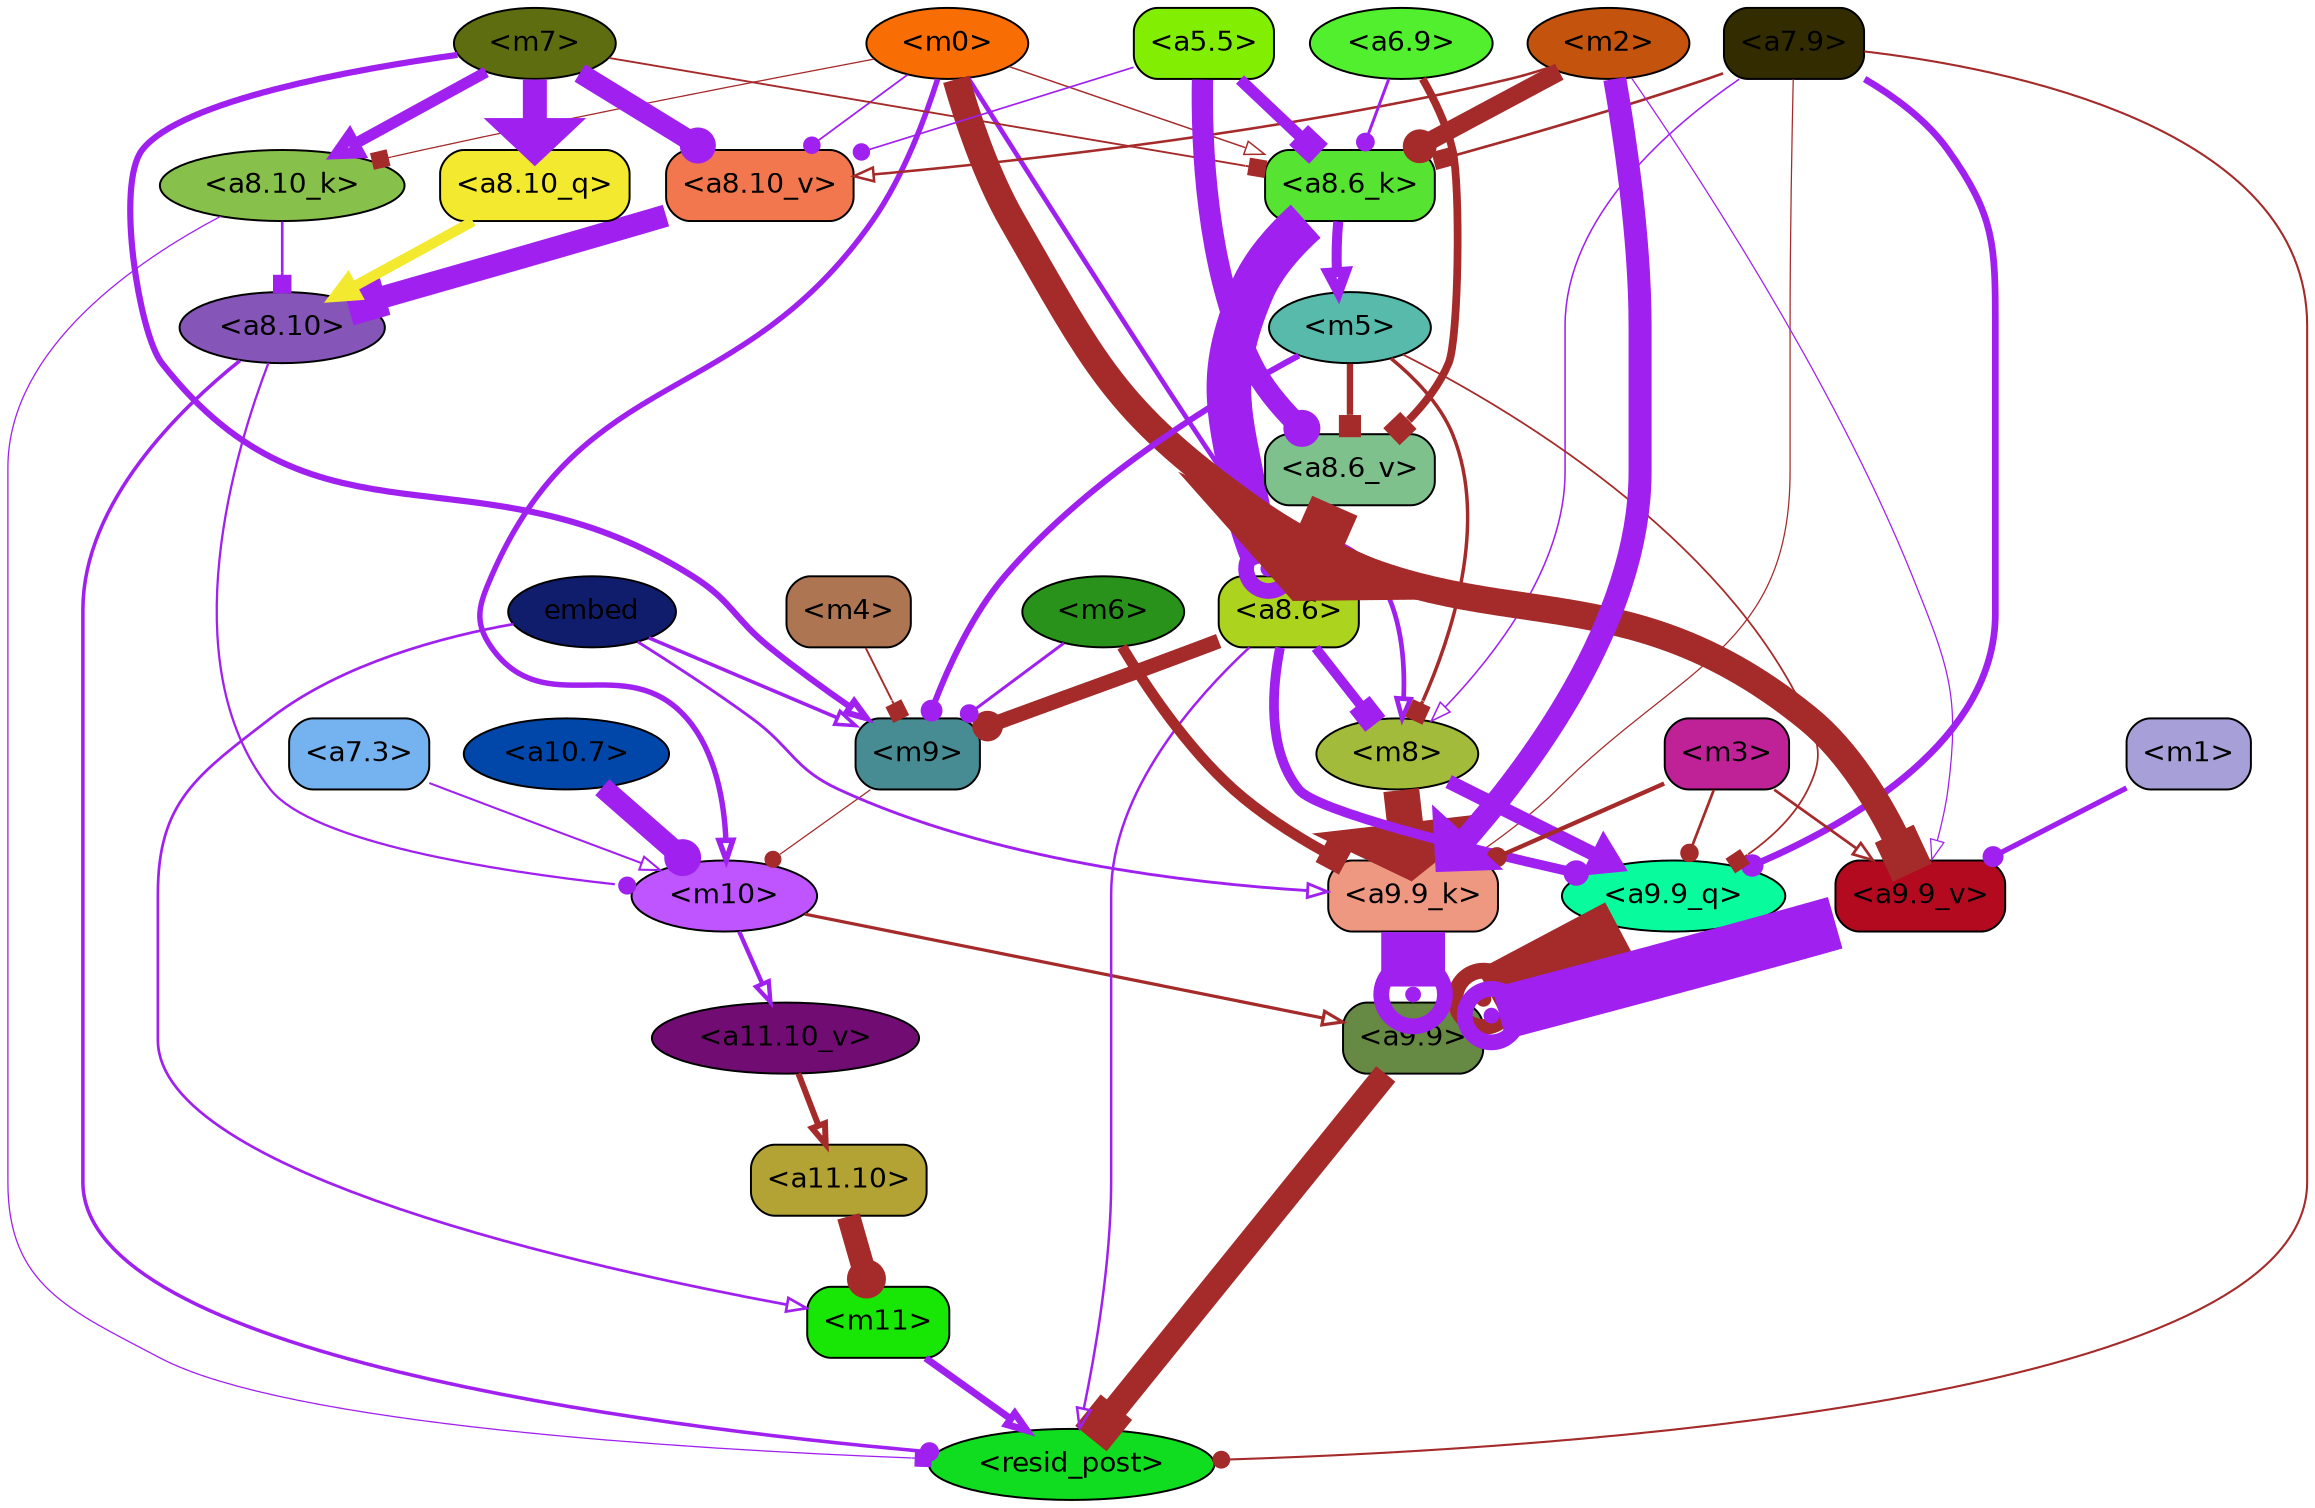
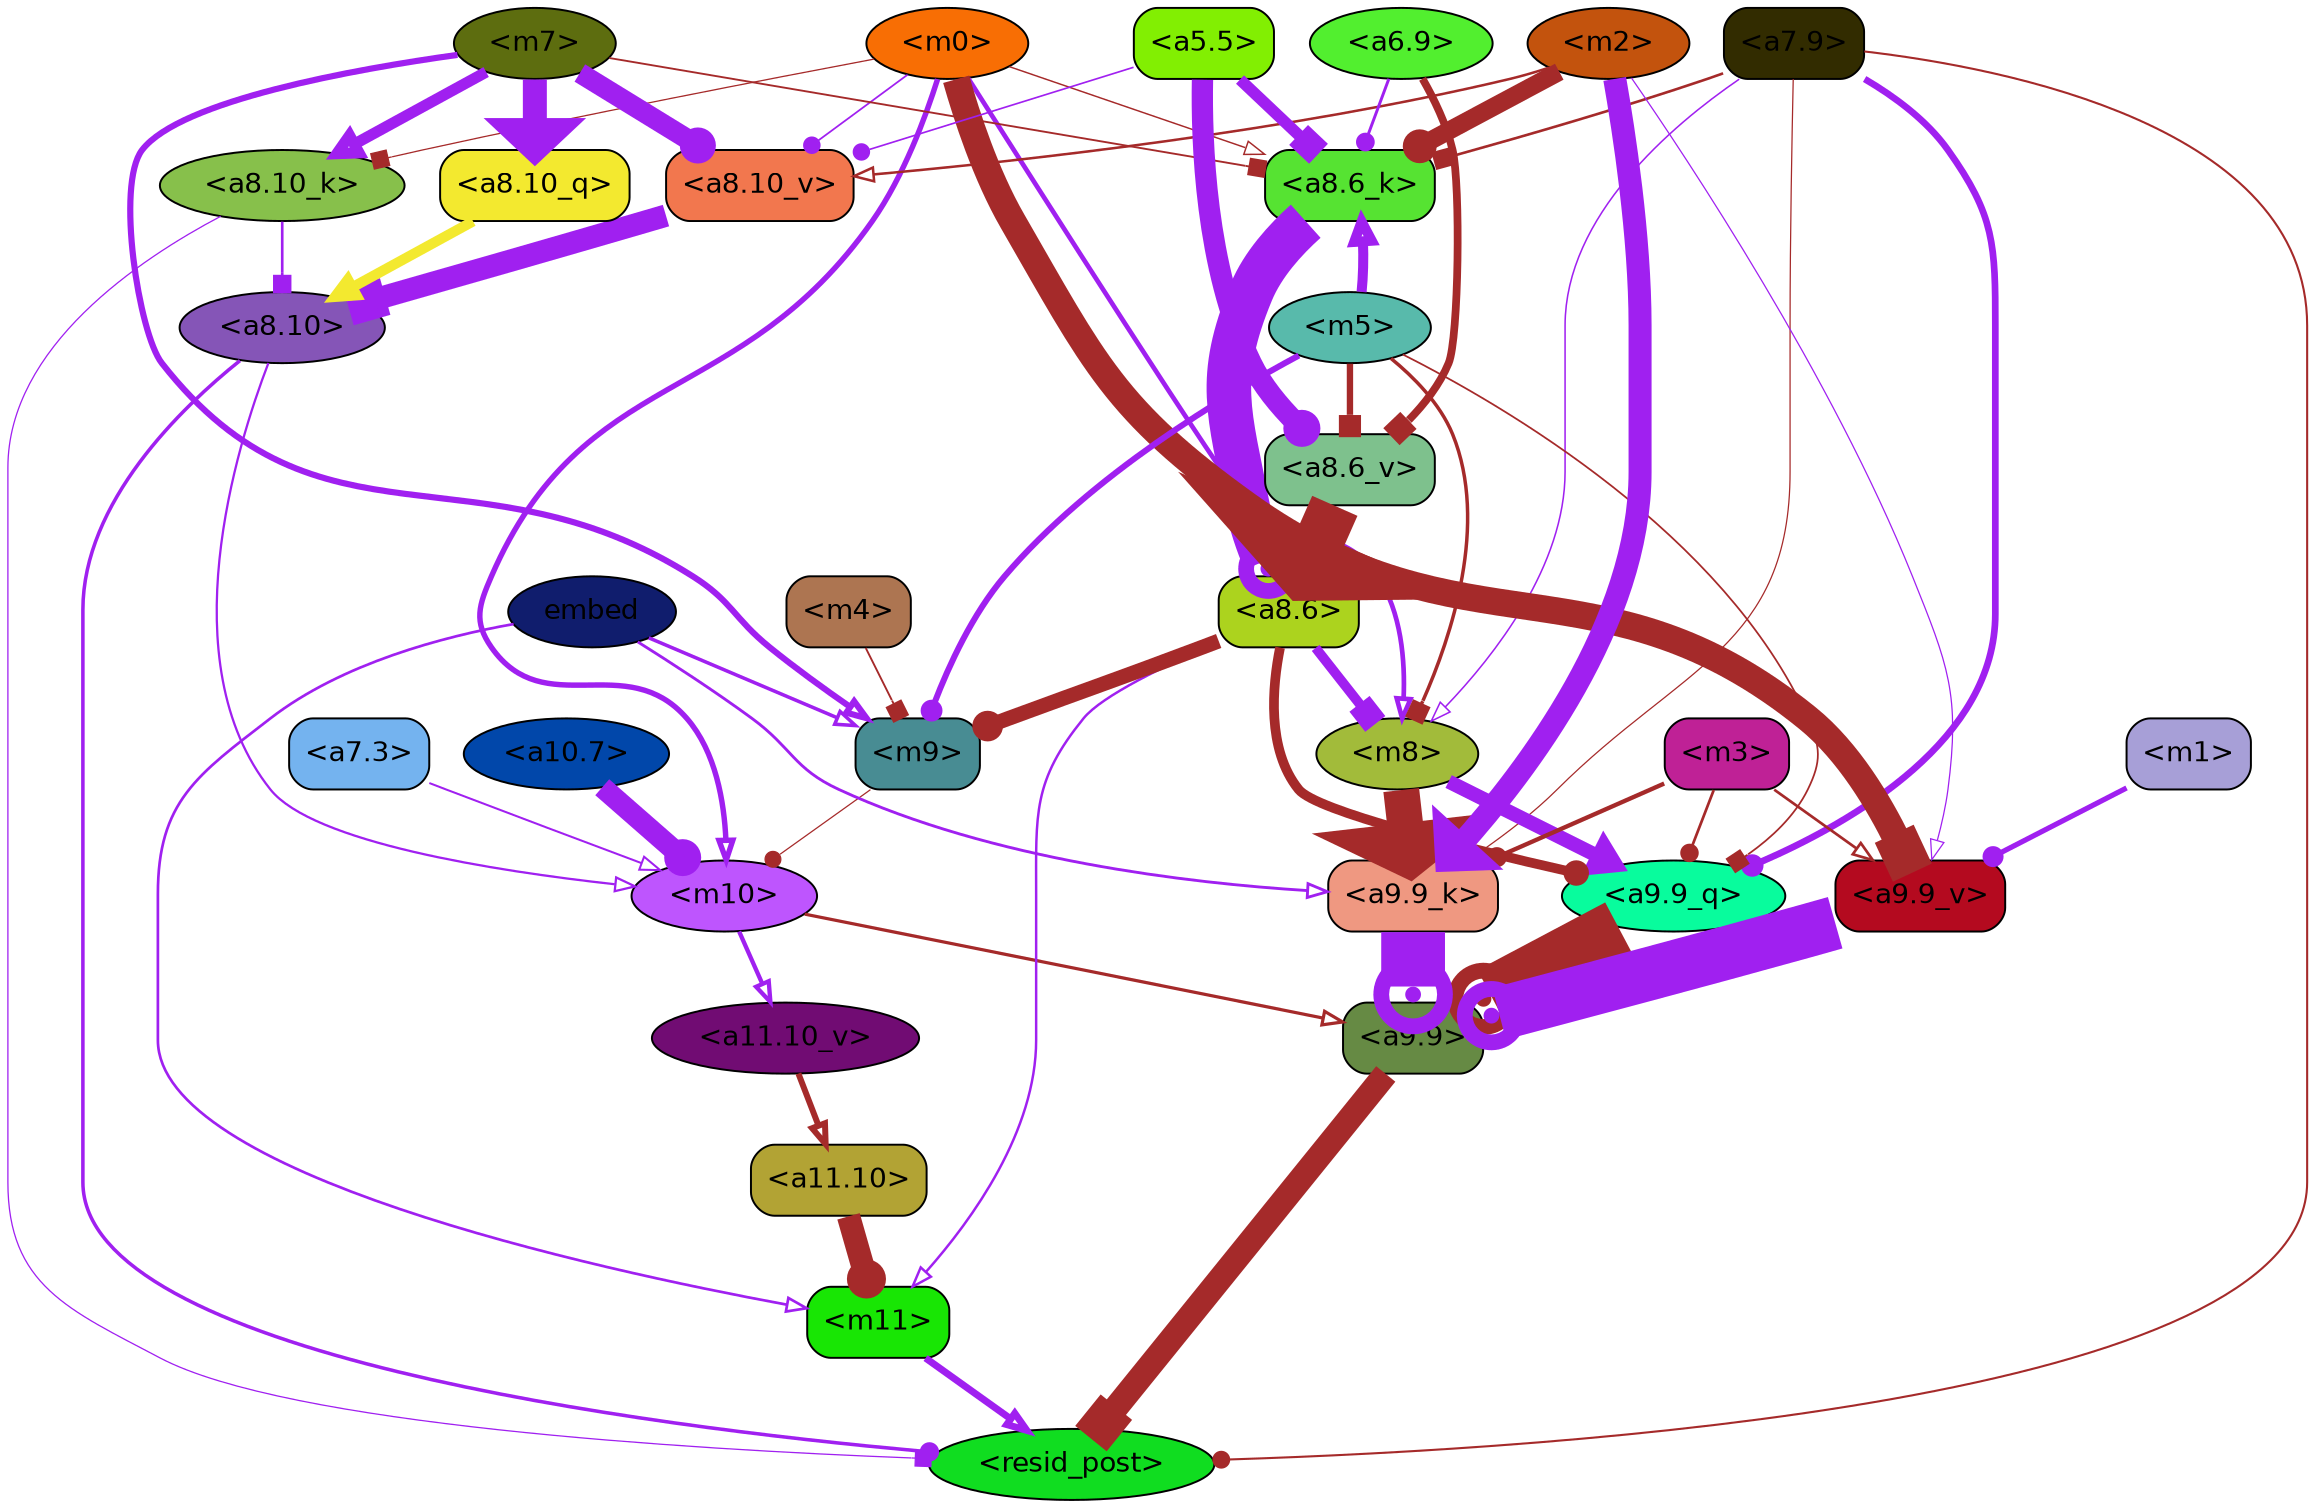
(1337, 247) -> (1363, 267)
(1103, 612) -> none
(249, 754) -> (249, 754)
(1360, 817) -> (1360, 817)
(1111, 1007) -> (1036, 926)
